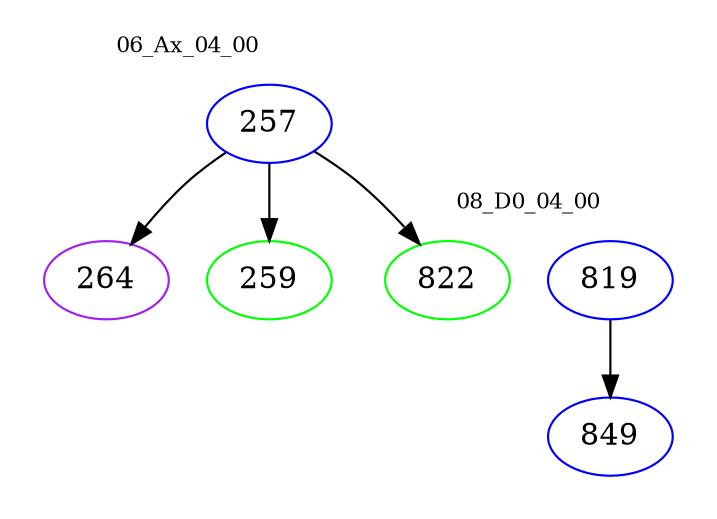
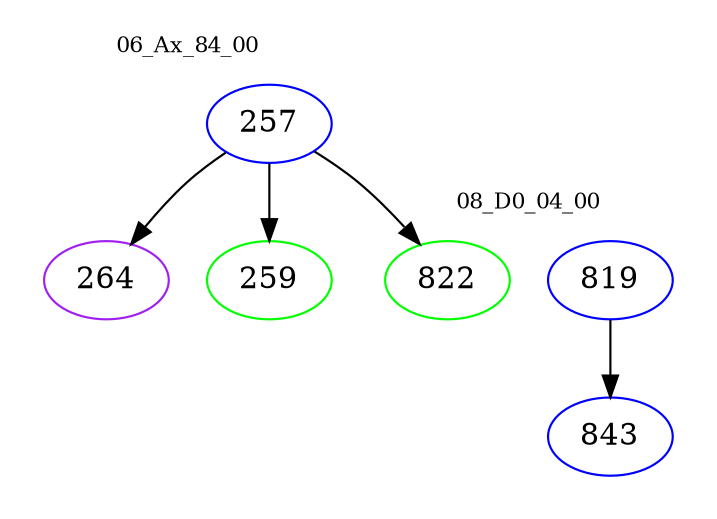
(188, 47) -> (188, 47)
(610, 437) -> (610, 437)
